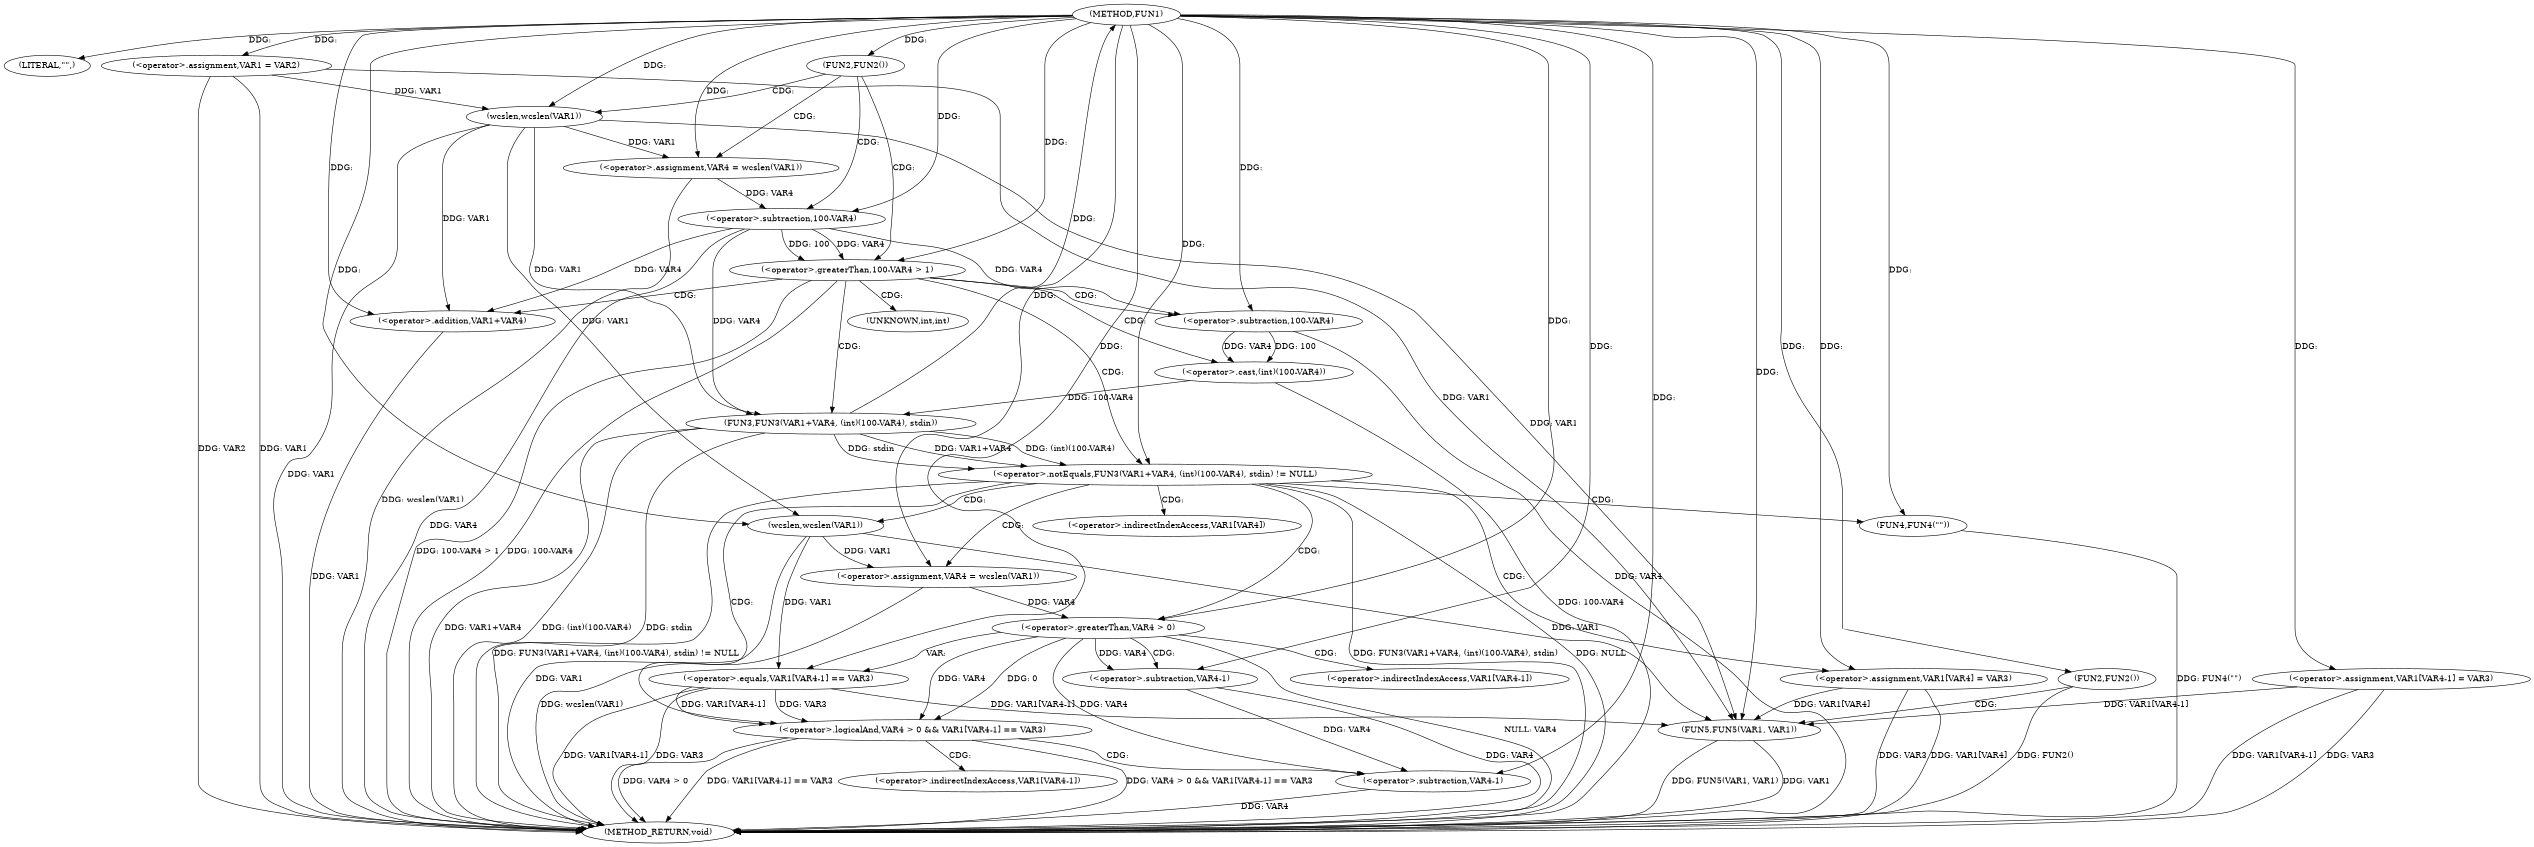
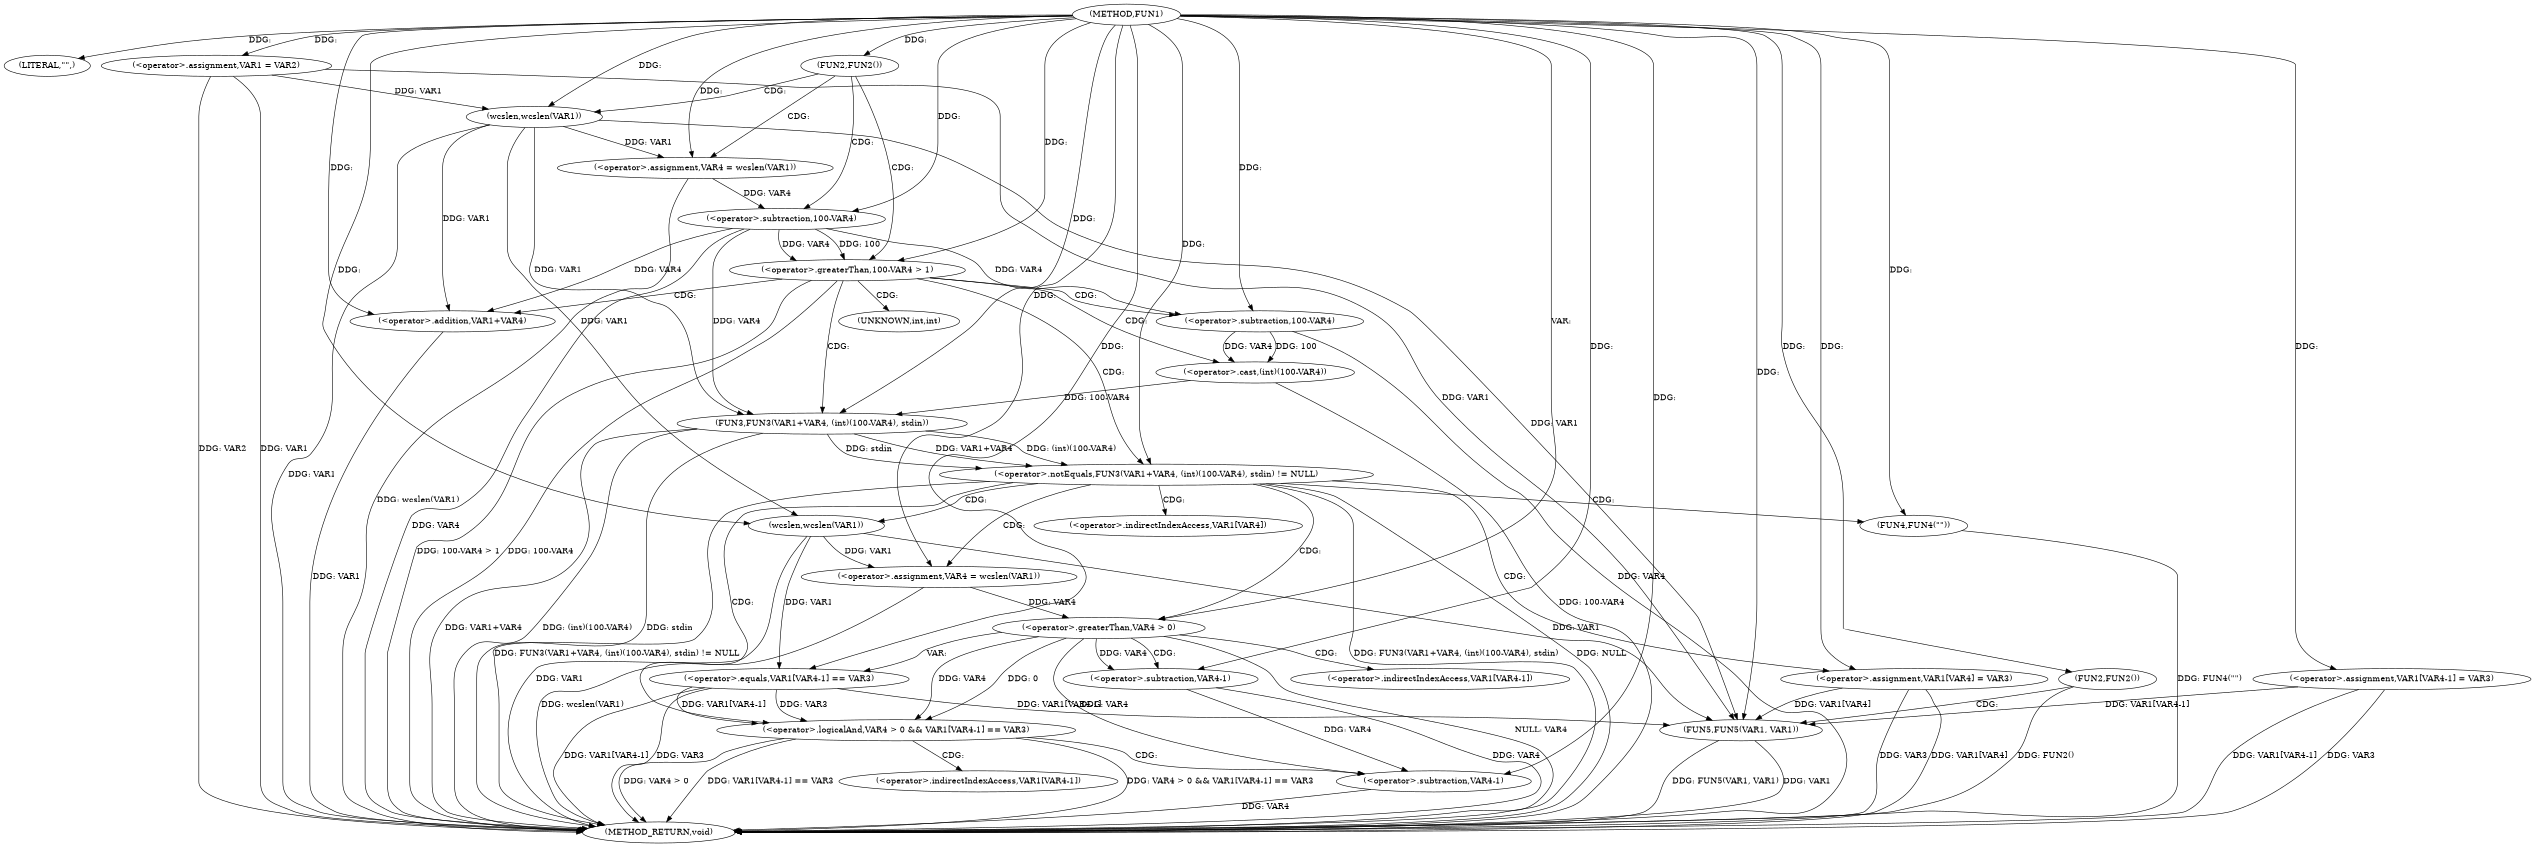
(1051, 272) -> (1052, 270)
(1561, 321) -> (1563, 321)
